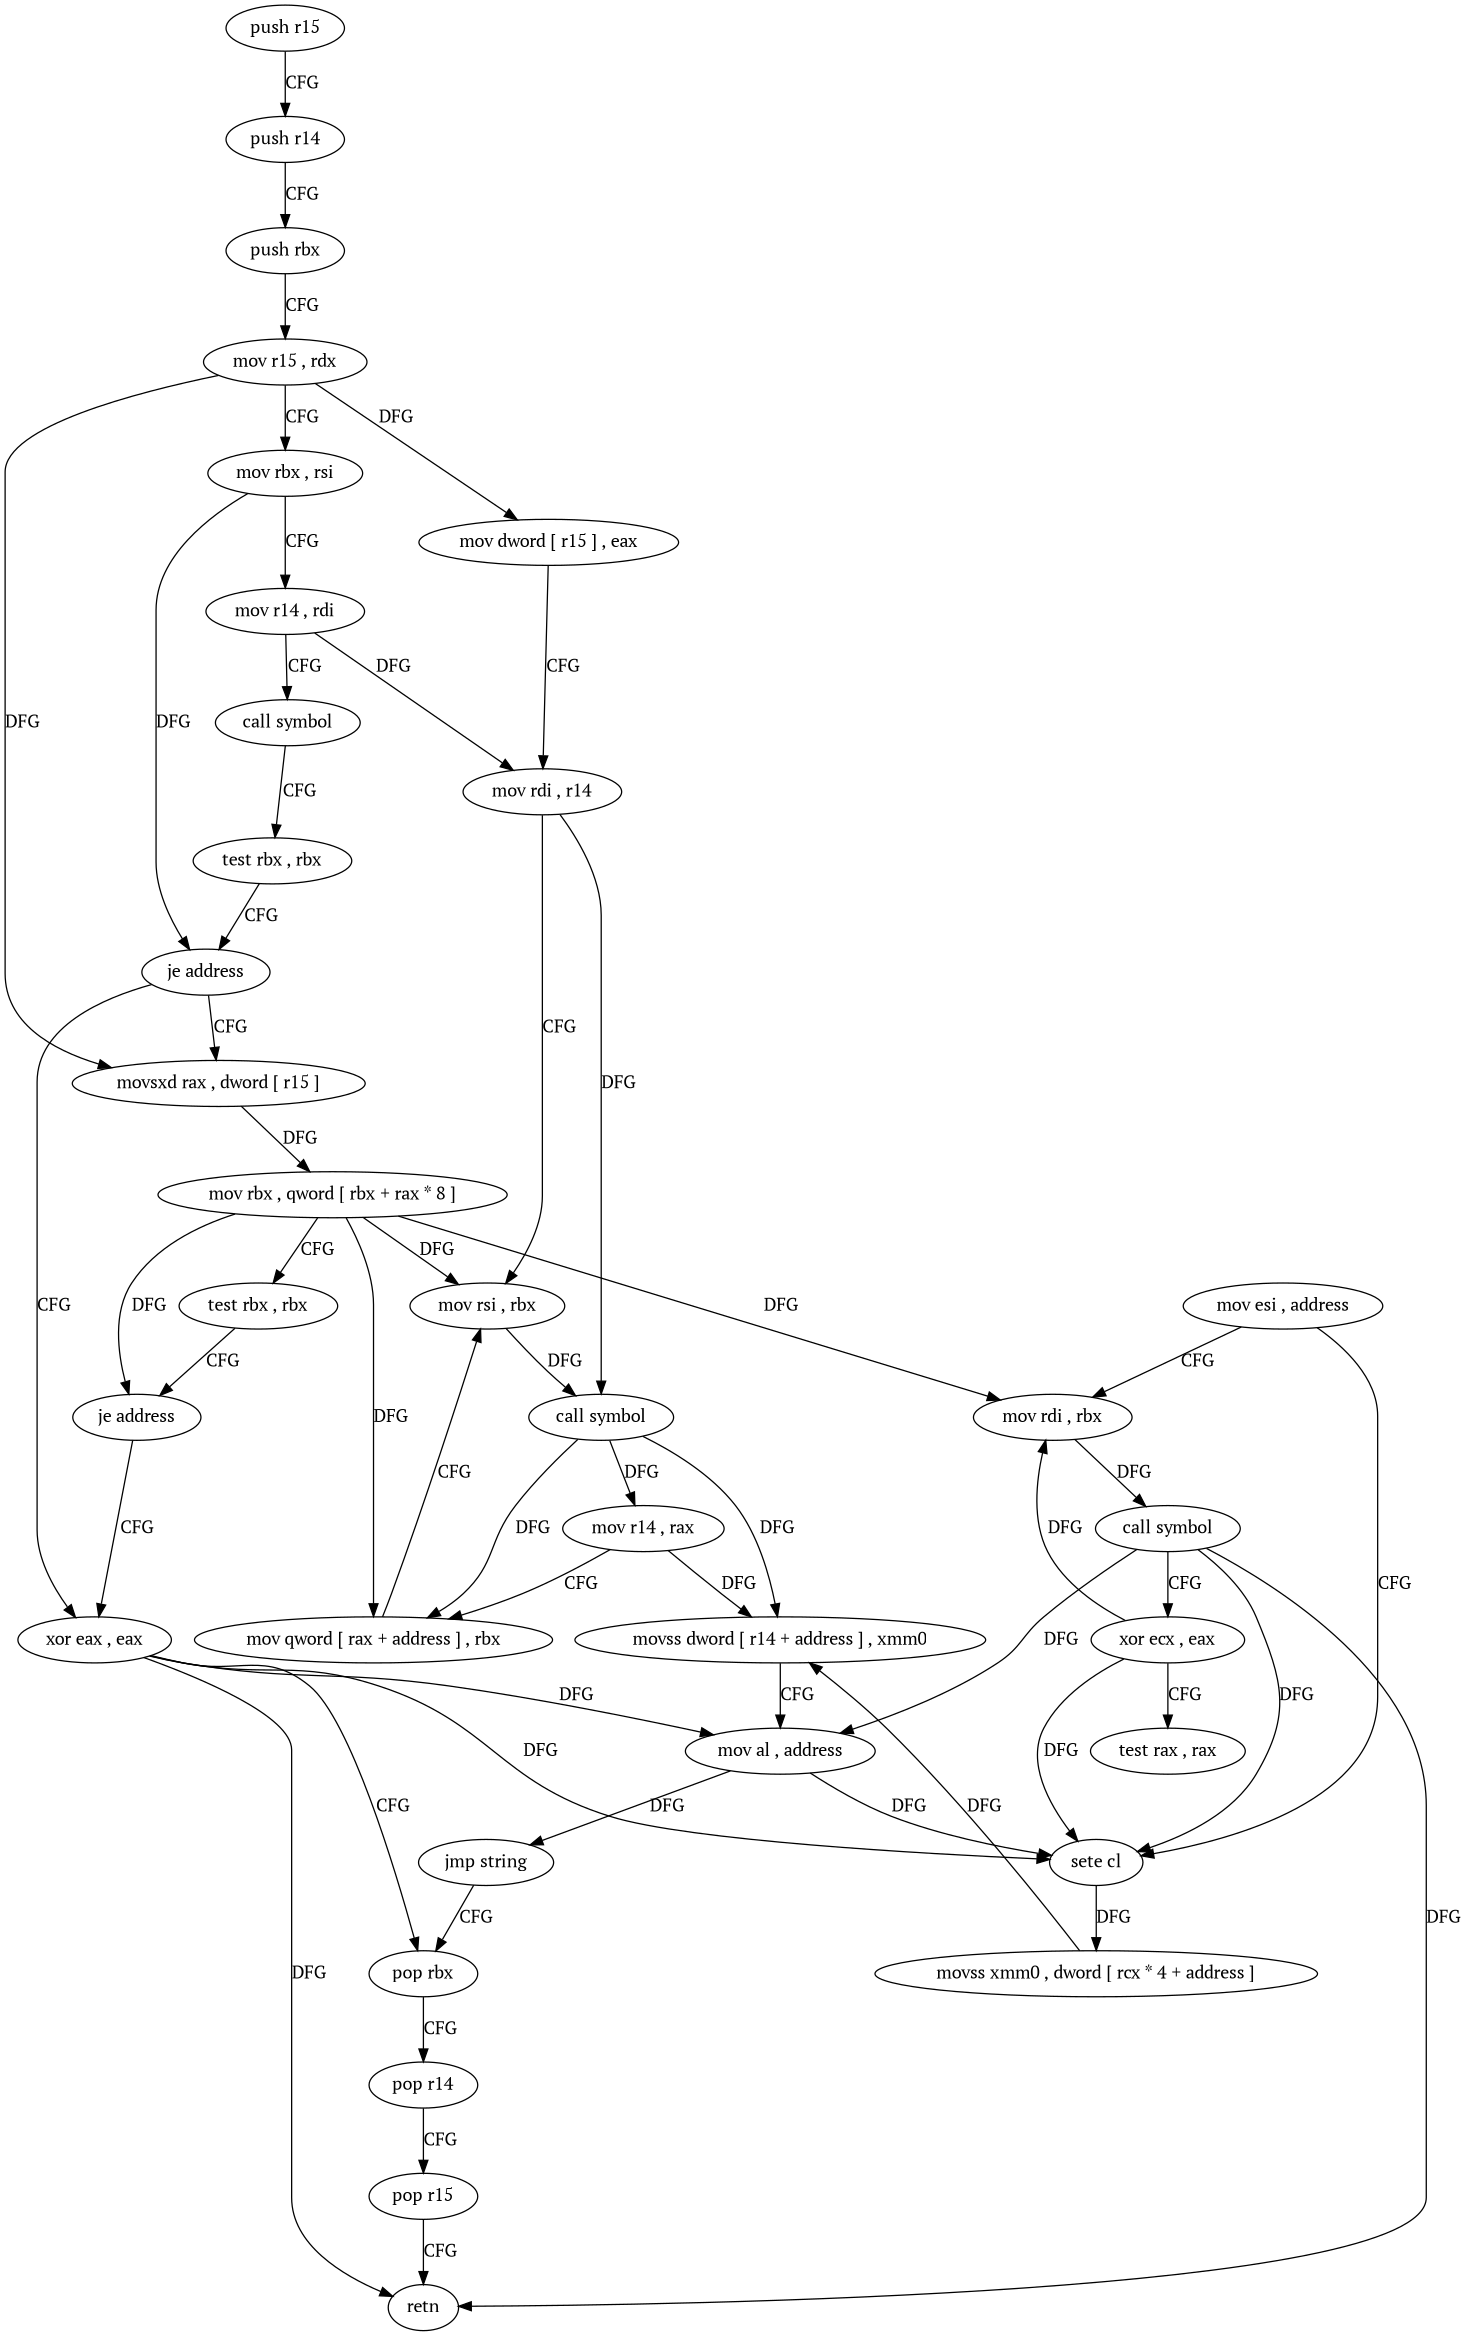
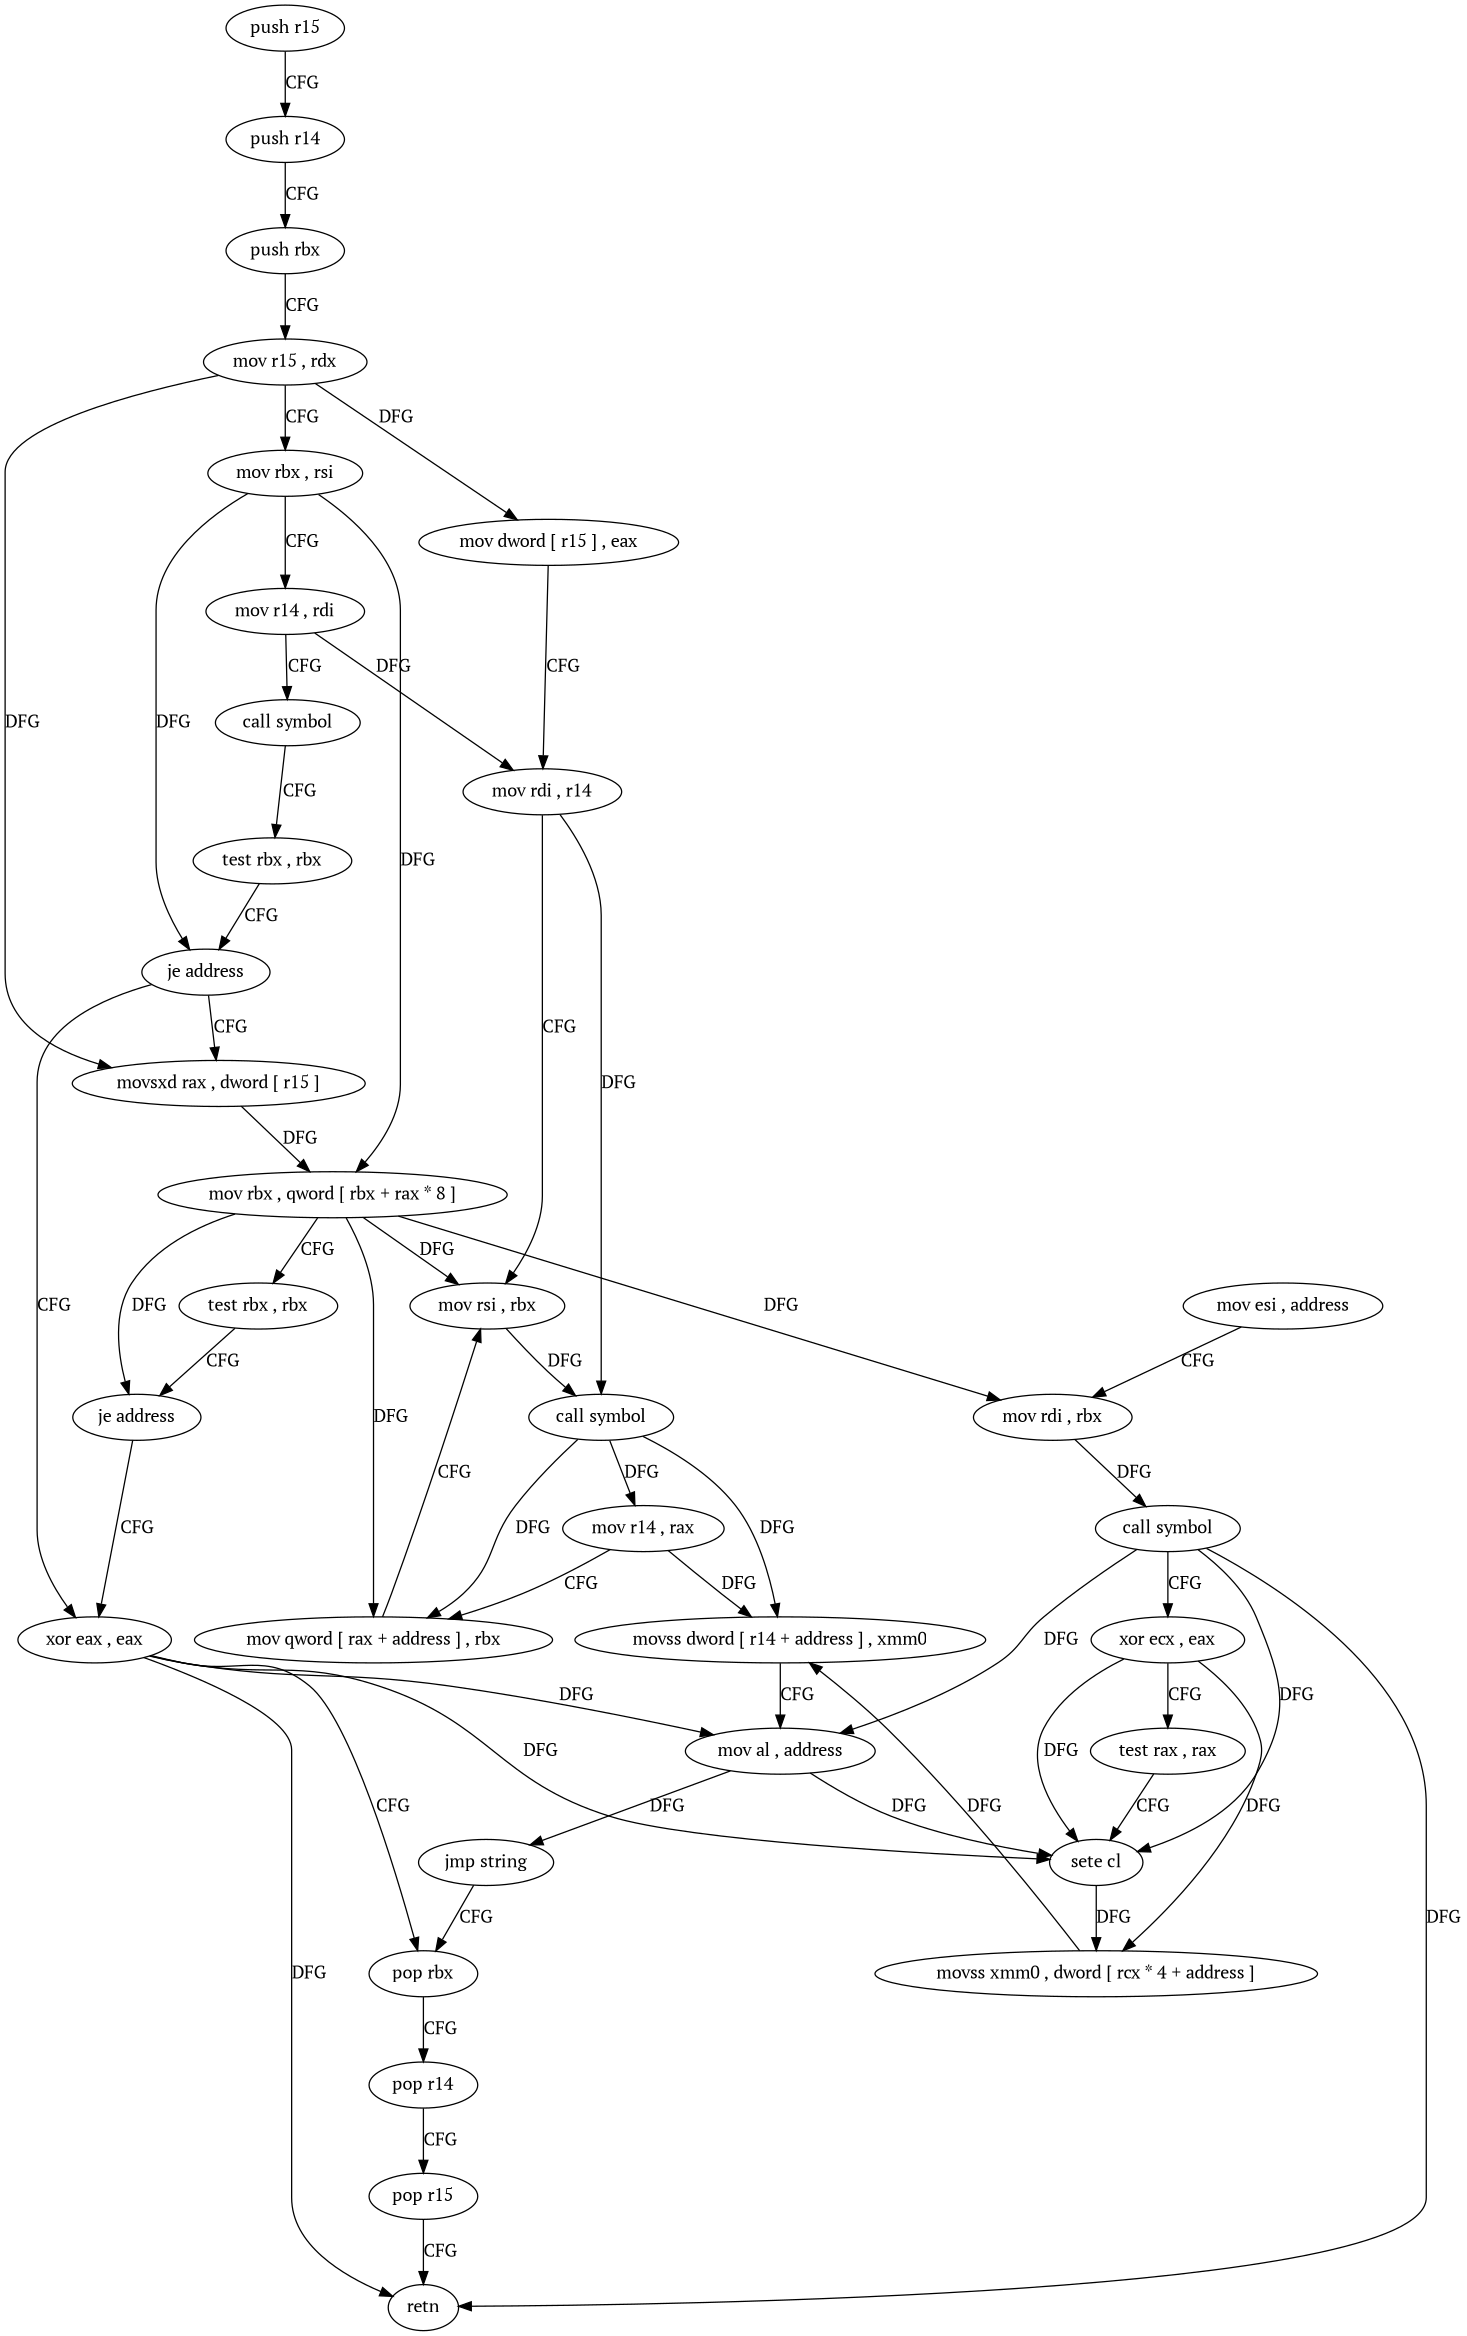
none -> (400, 817)
(1049, 1554) -> (1241, 1808)
(1378, 1649) -> (1136, 1802)
